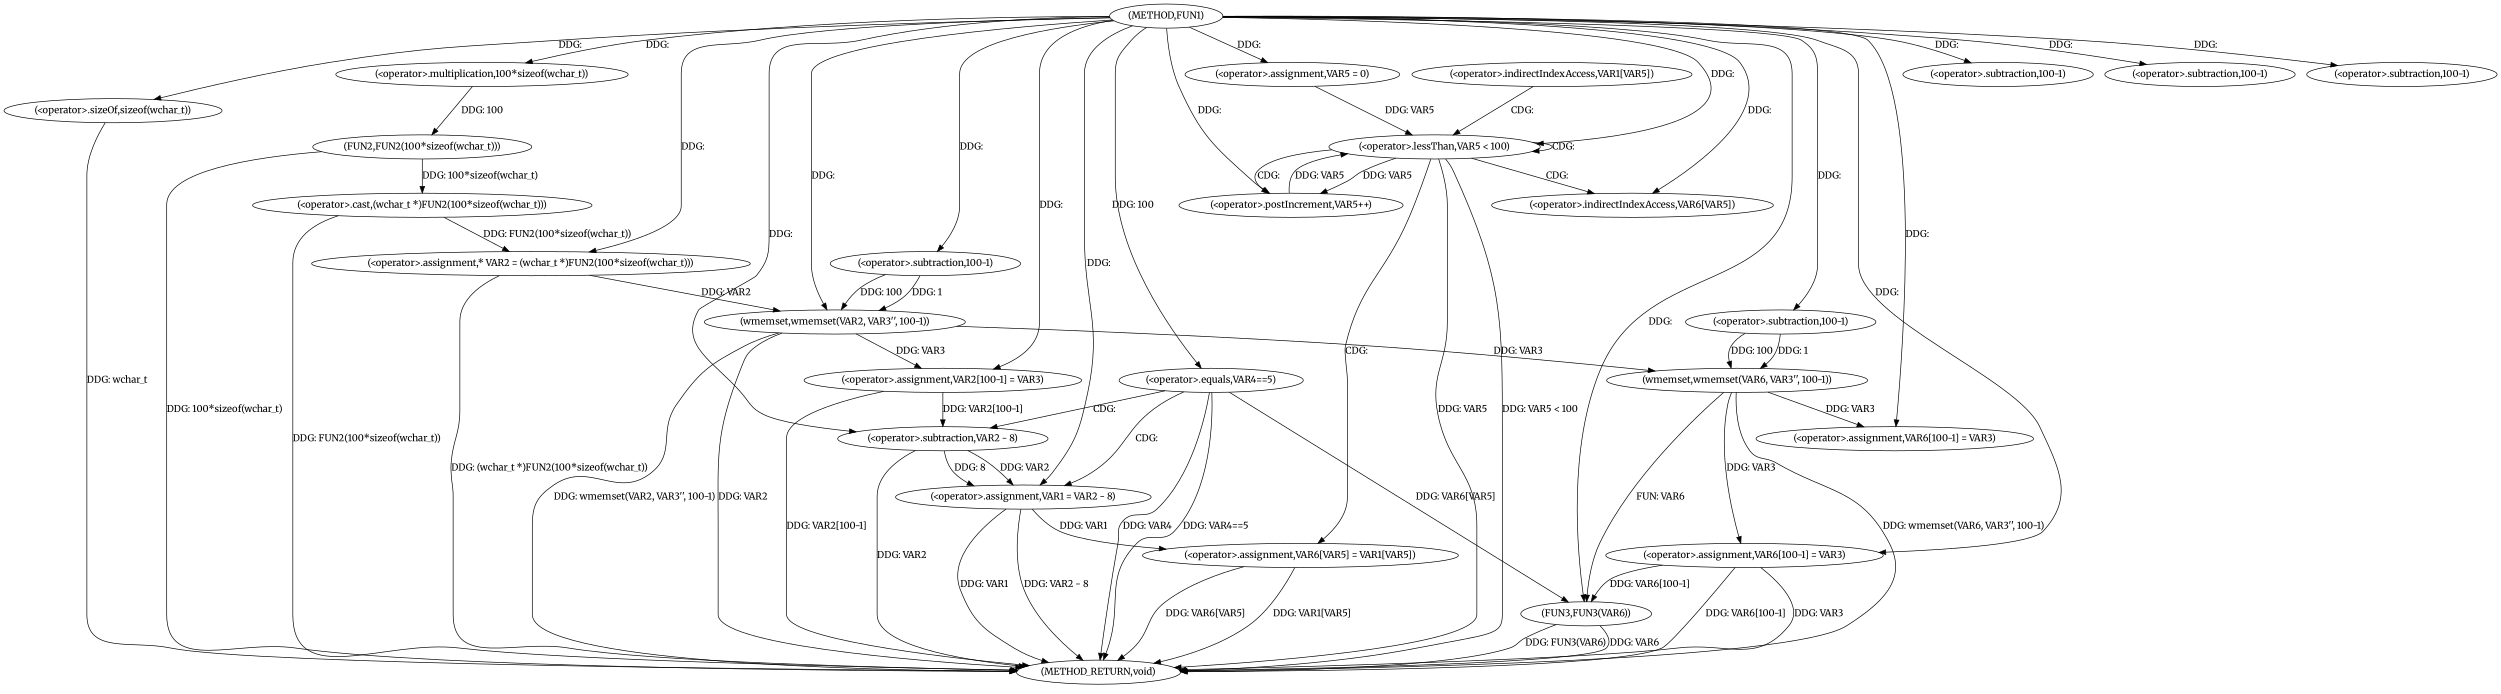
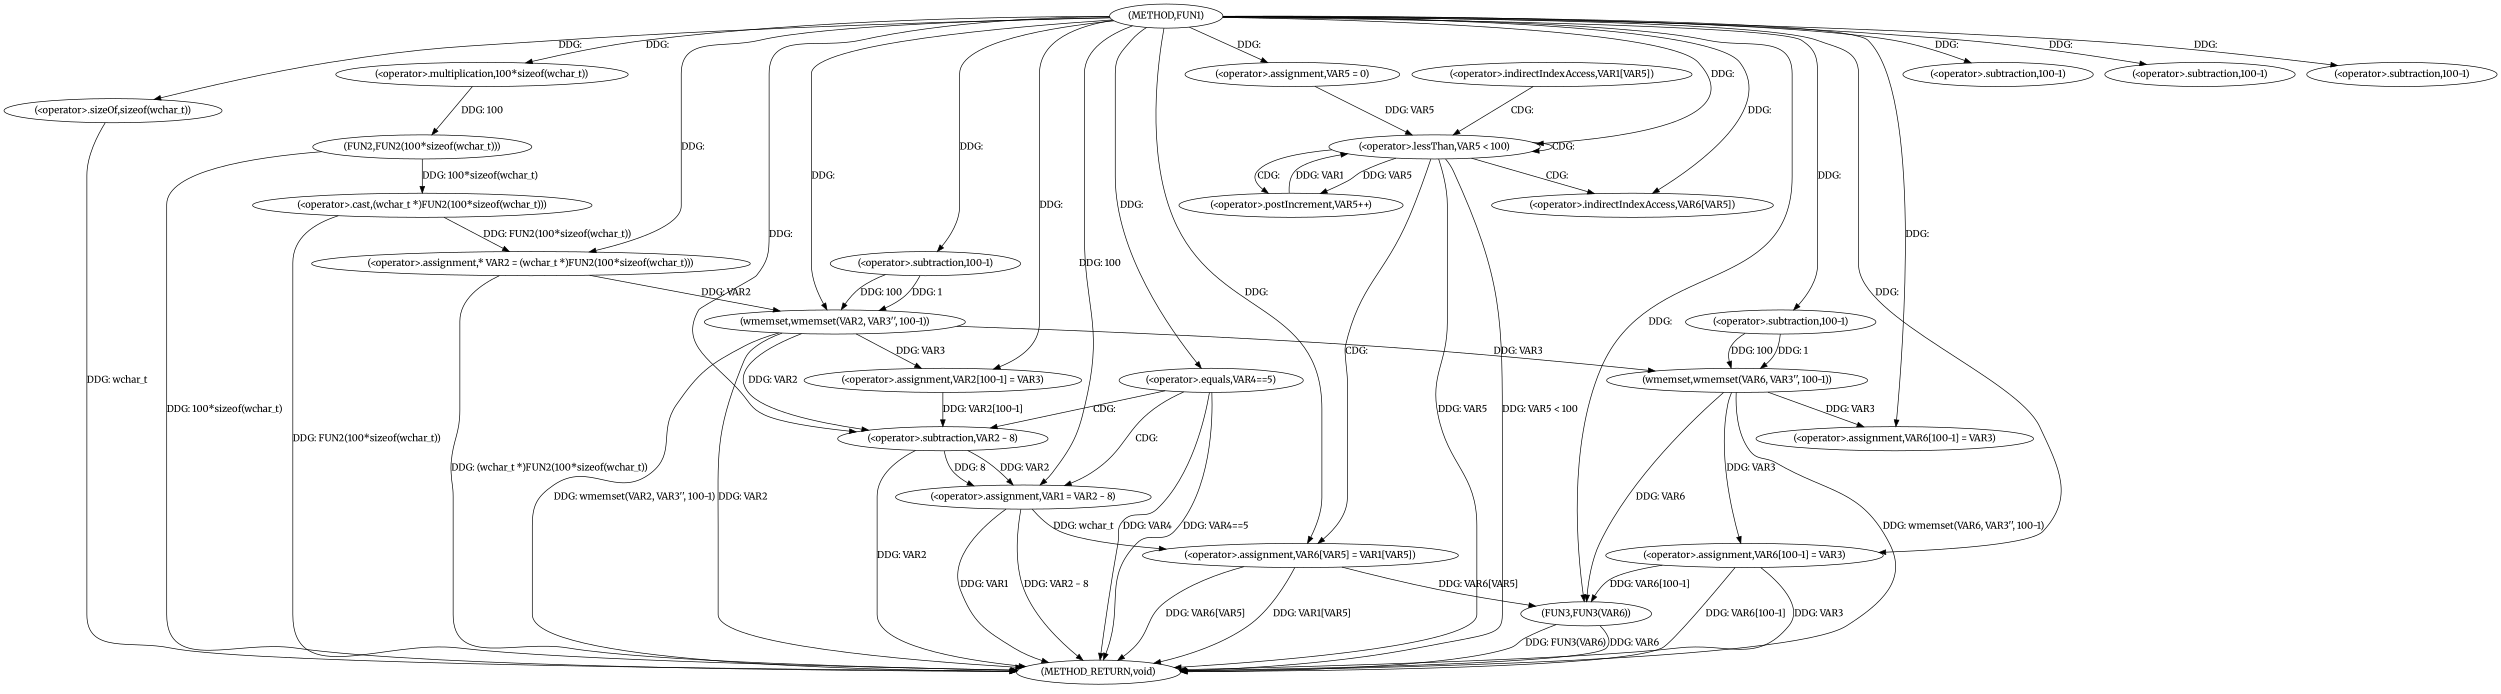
(1196, 120) -> (1233, 290)
(1320, 176) -> (1320, 176)
(1133, 205) -> (1133, 205)
(1100, 264) -> (1100, 264)
none -> (760, 401)
(1396, 495) -> (1435, 589)
(1661, 497) -> (1661, 497)
(1084, 526) -> (1084, 526)
(787, 593) -> none
